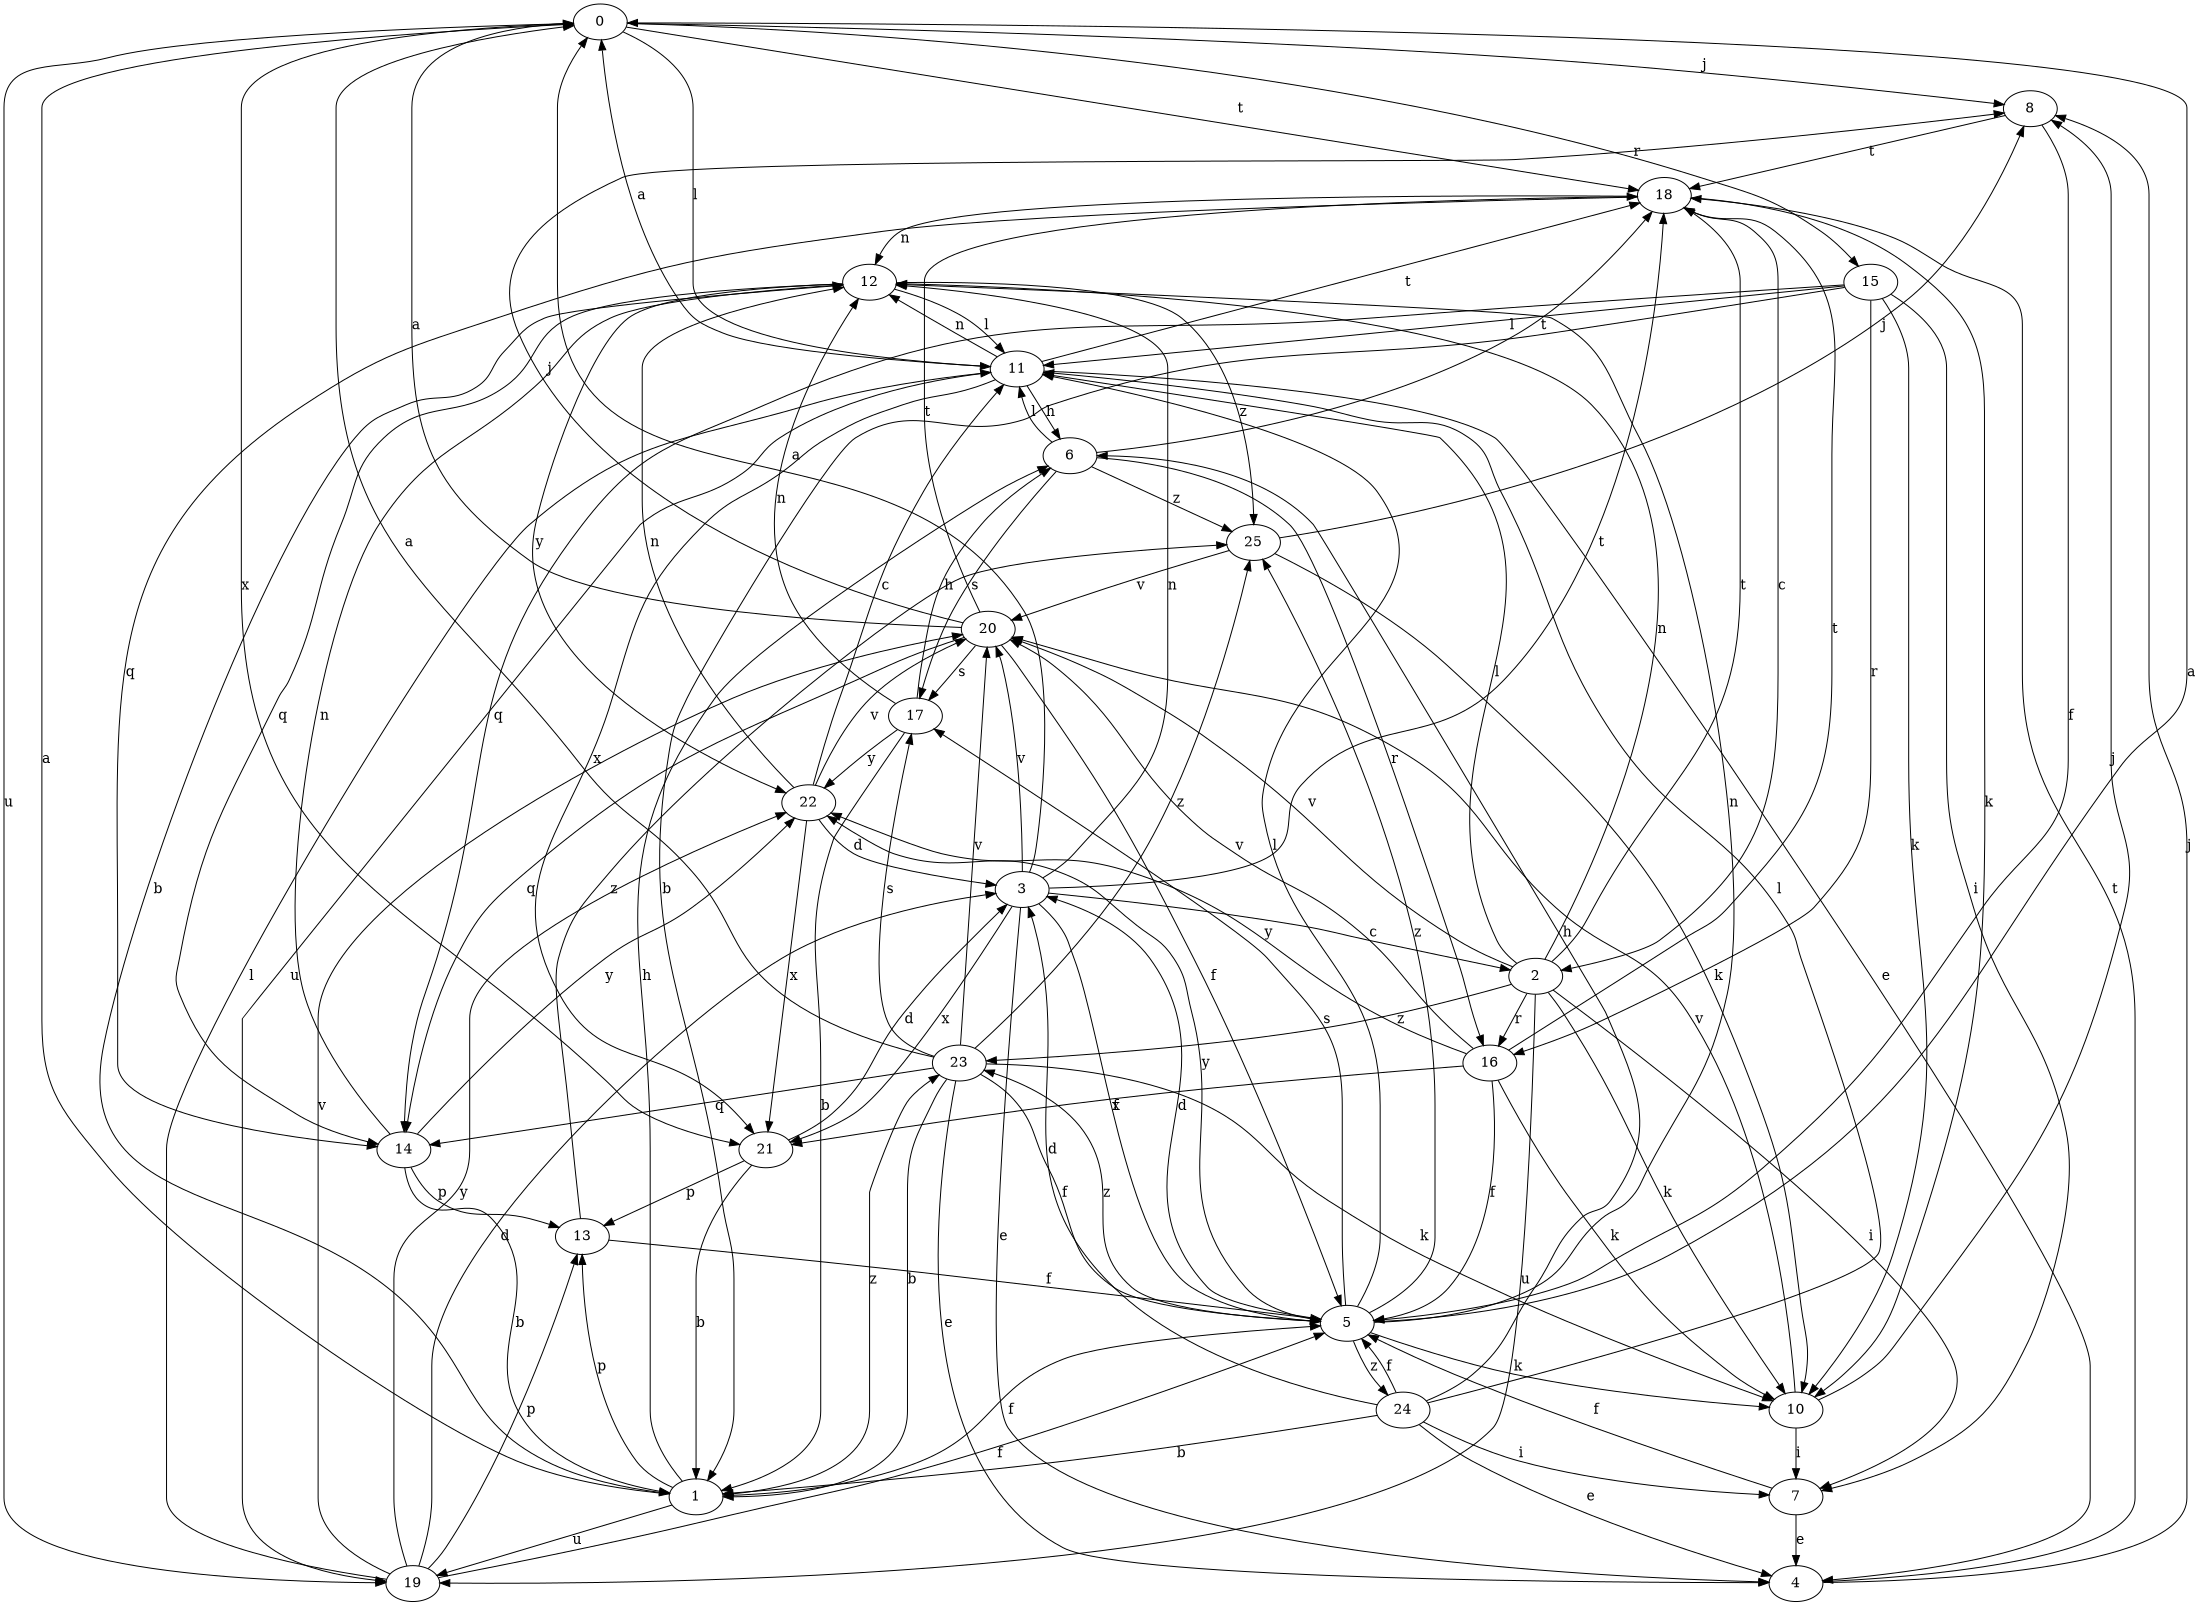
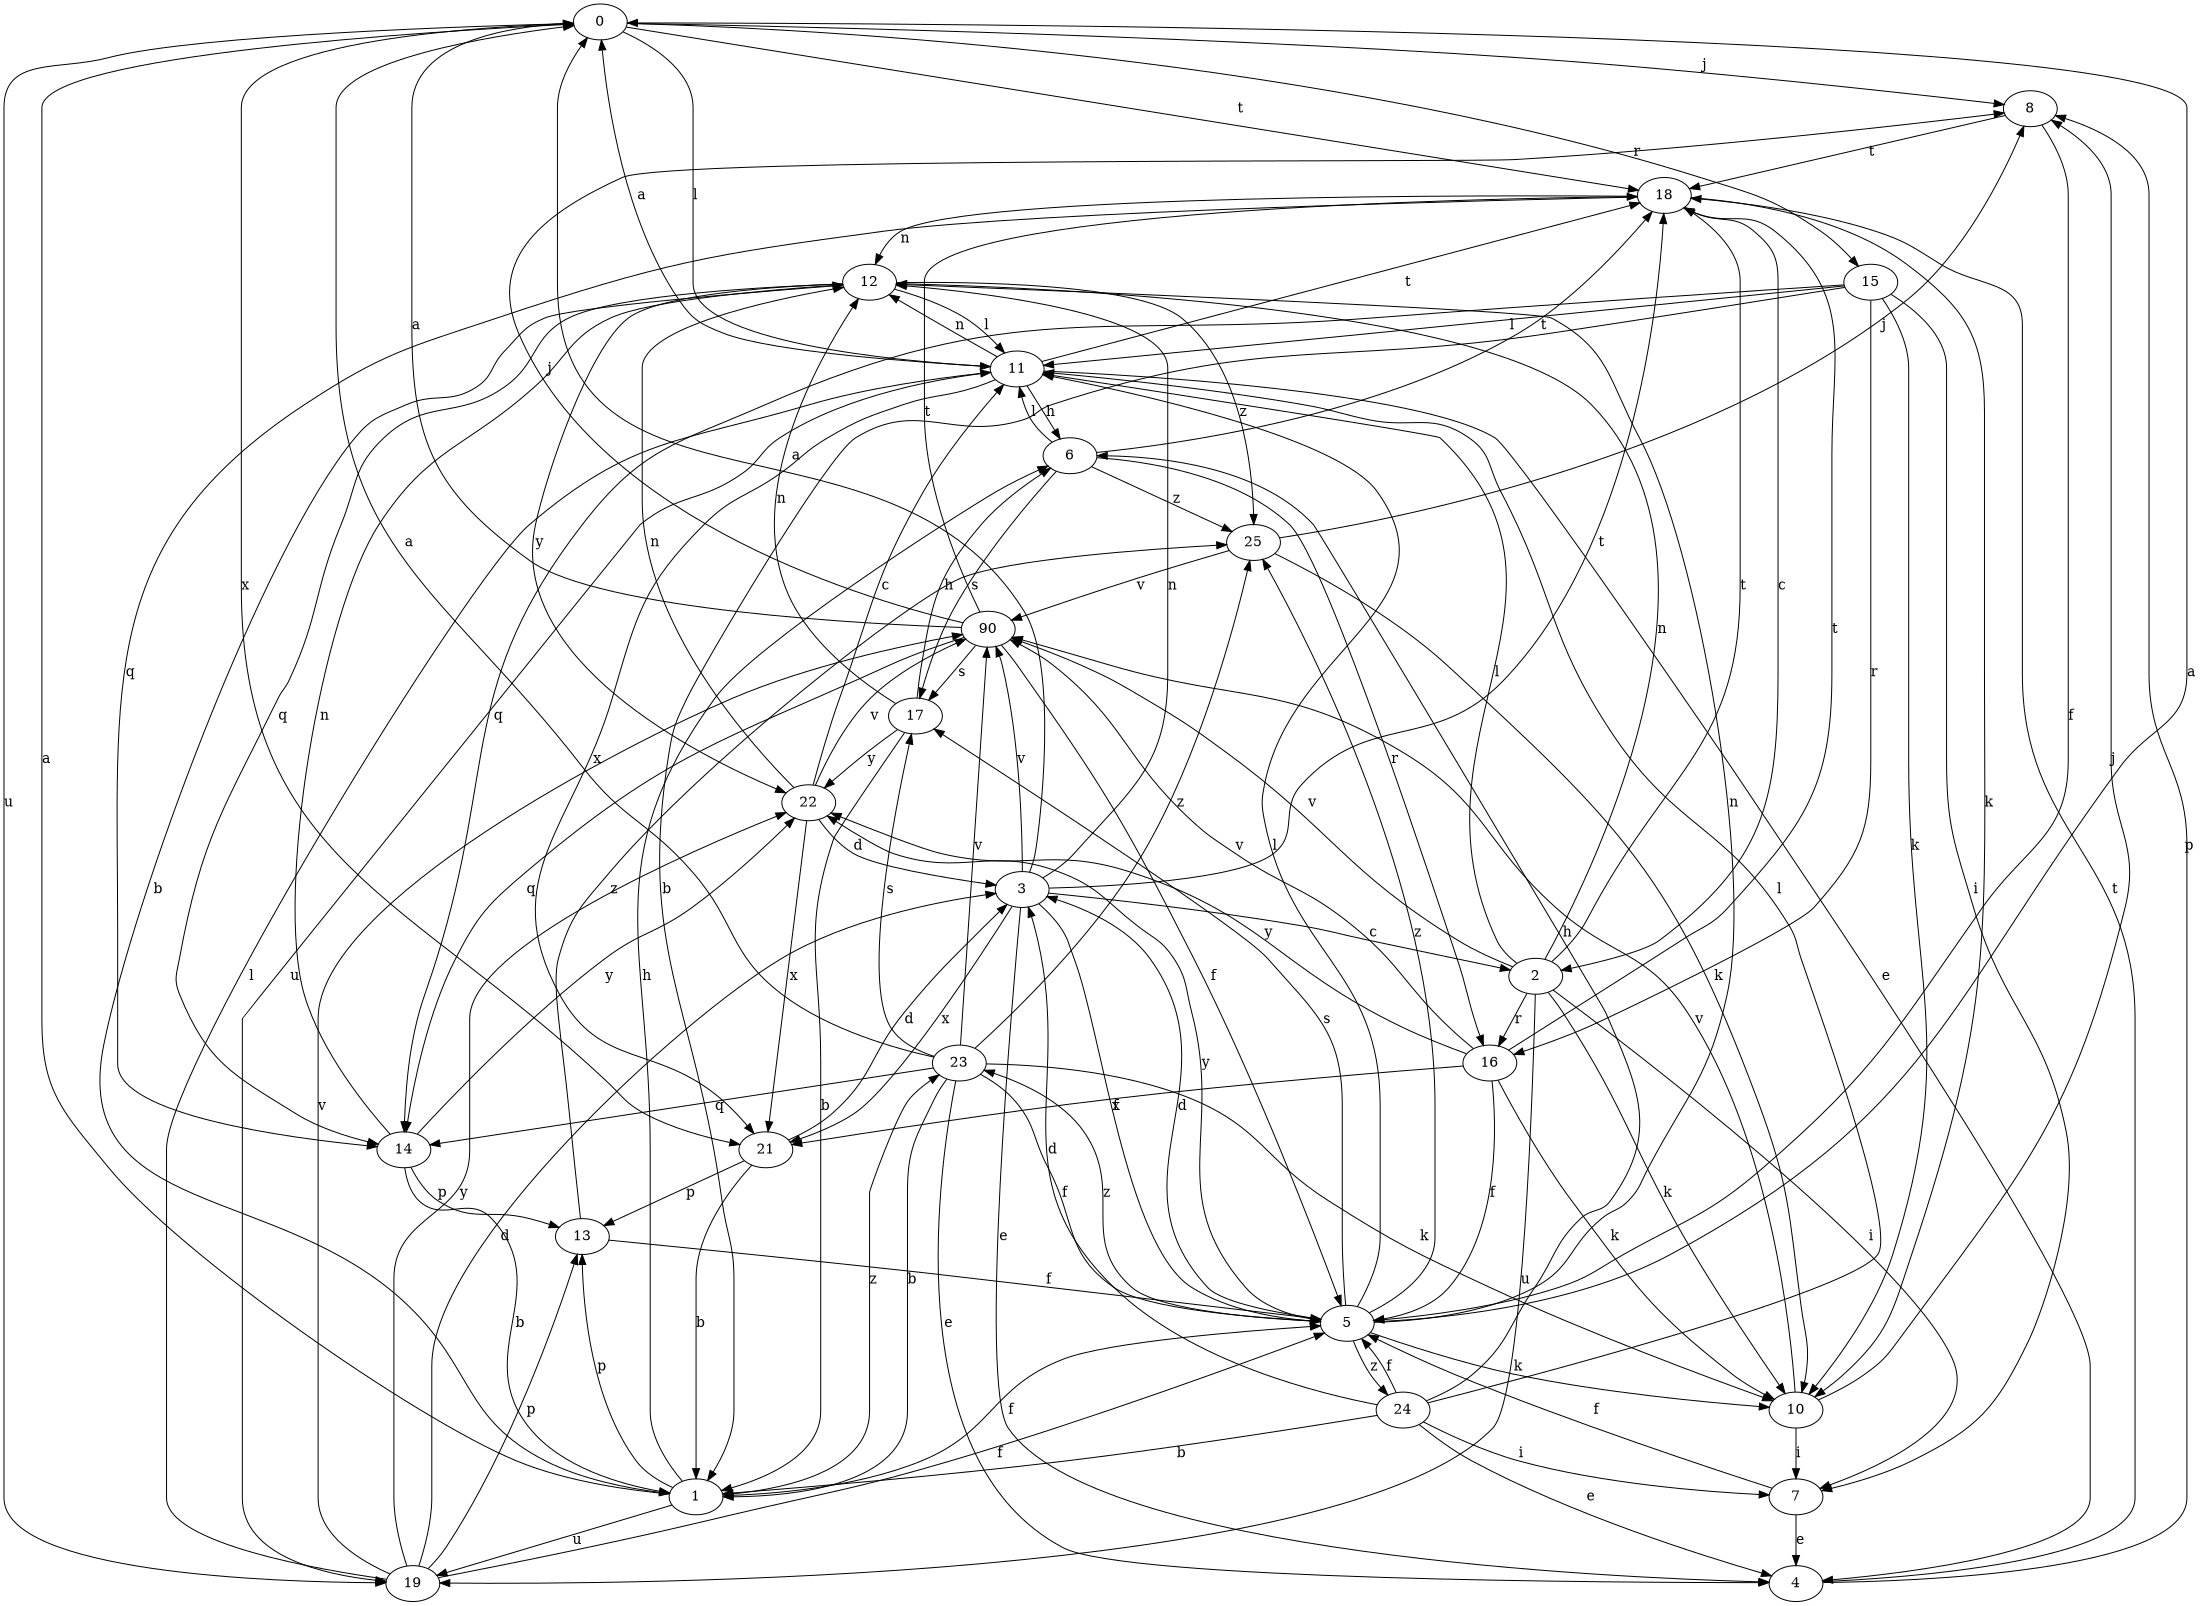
(988, 629) -> (988, 629)
(2189, 846) -> (2189, 846)
(1256, 1038) -> none
